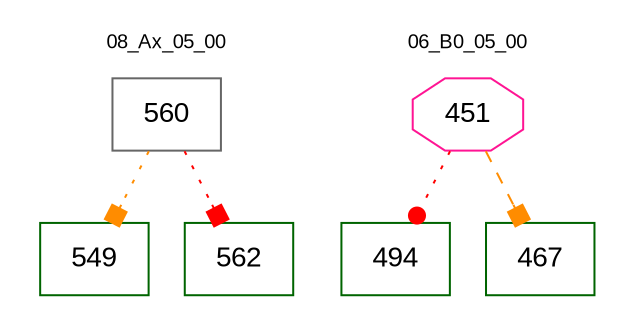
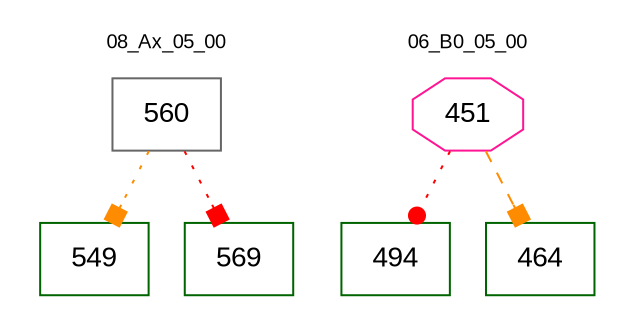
(239, 259) -> (239, 259)
(540, 259) -> (540, 259)
